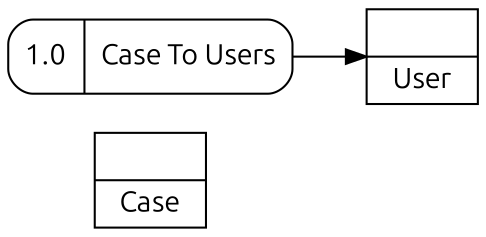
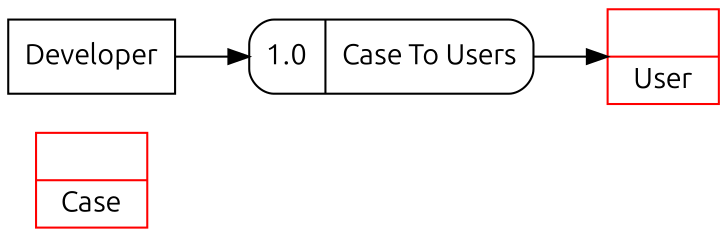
none -> (92, 57)
(422, 57) -> (663, 57)
(150, 180) -> (92, 180)
